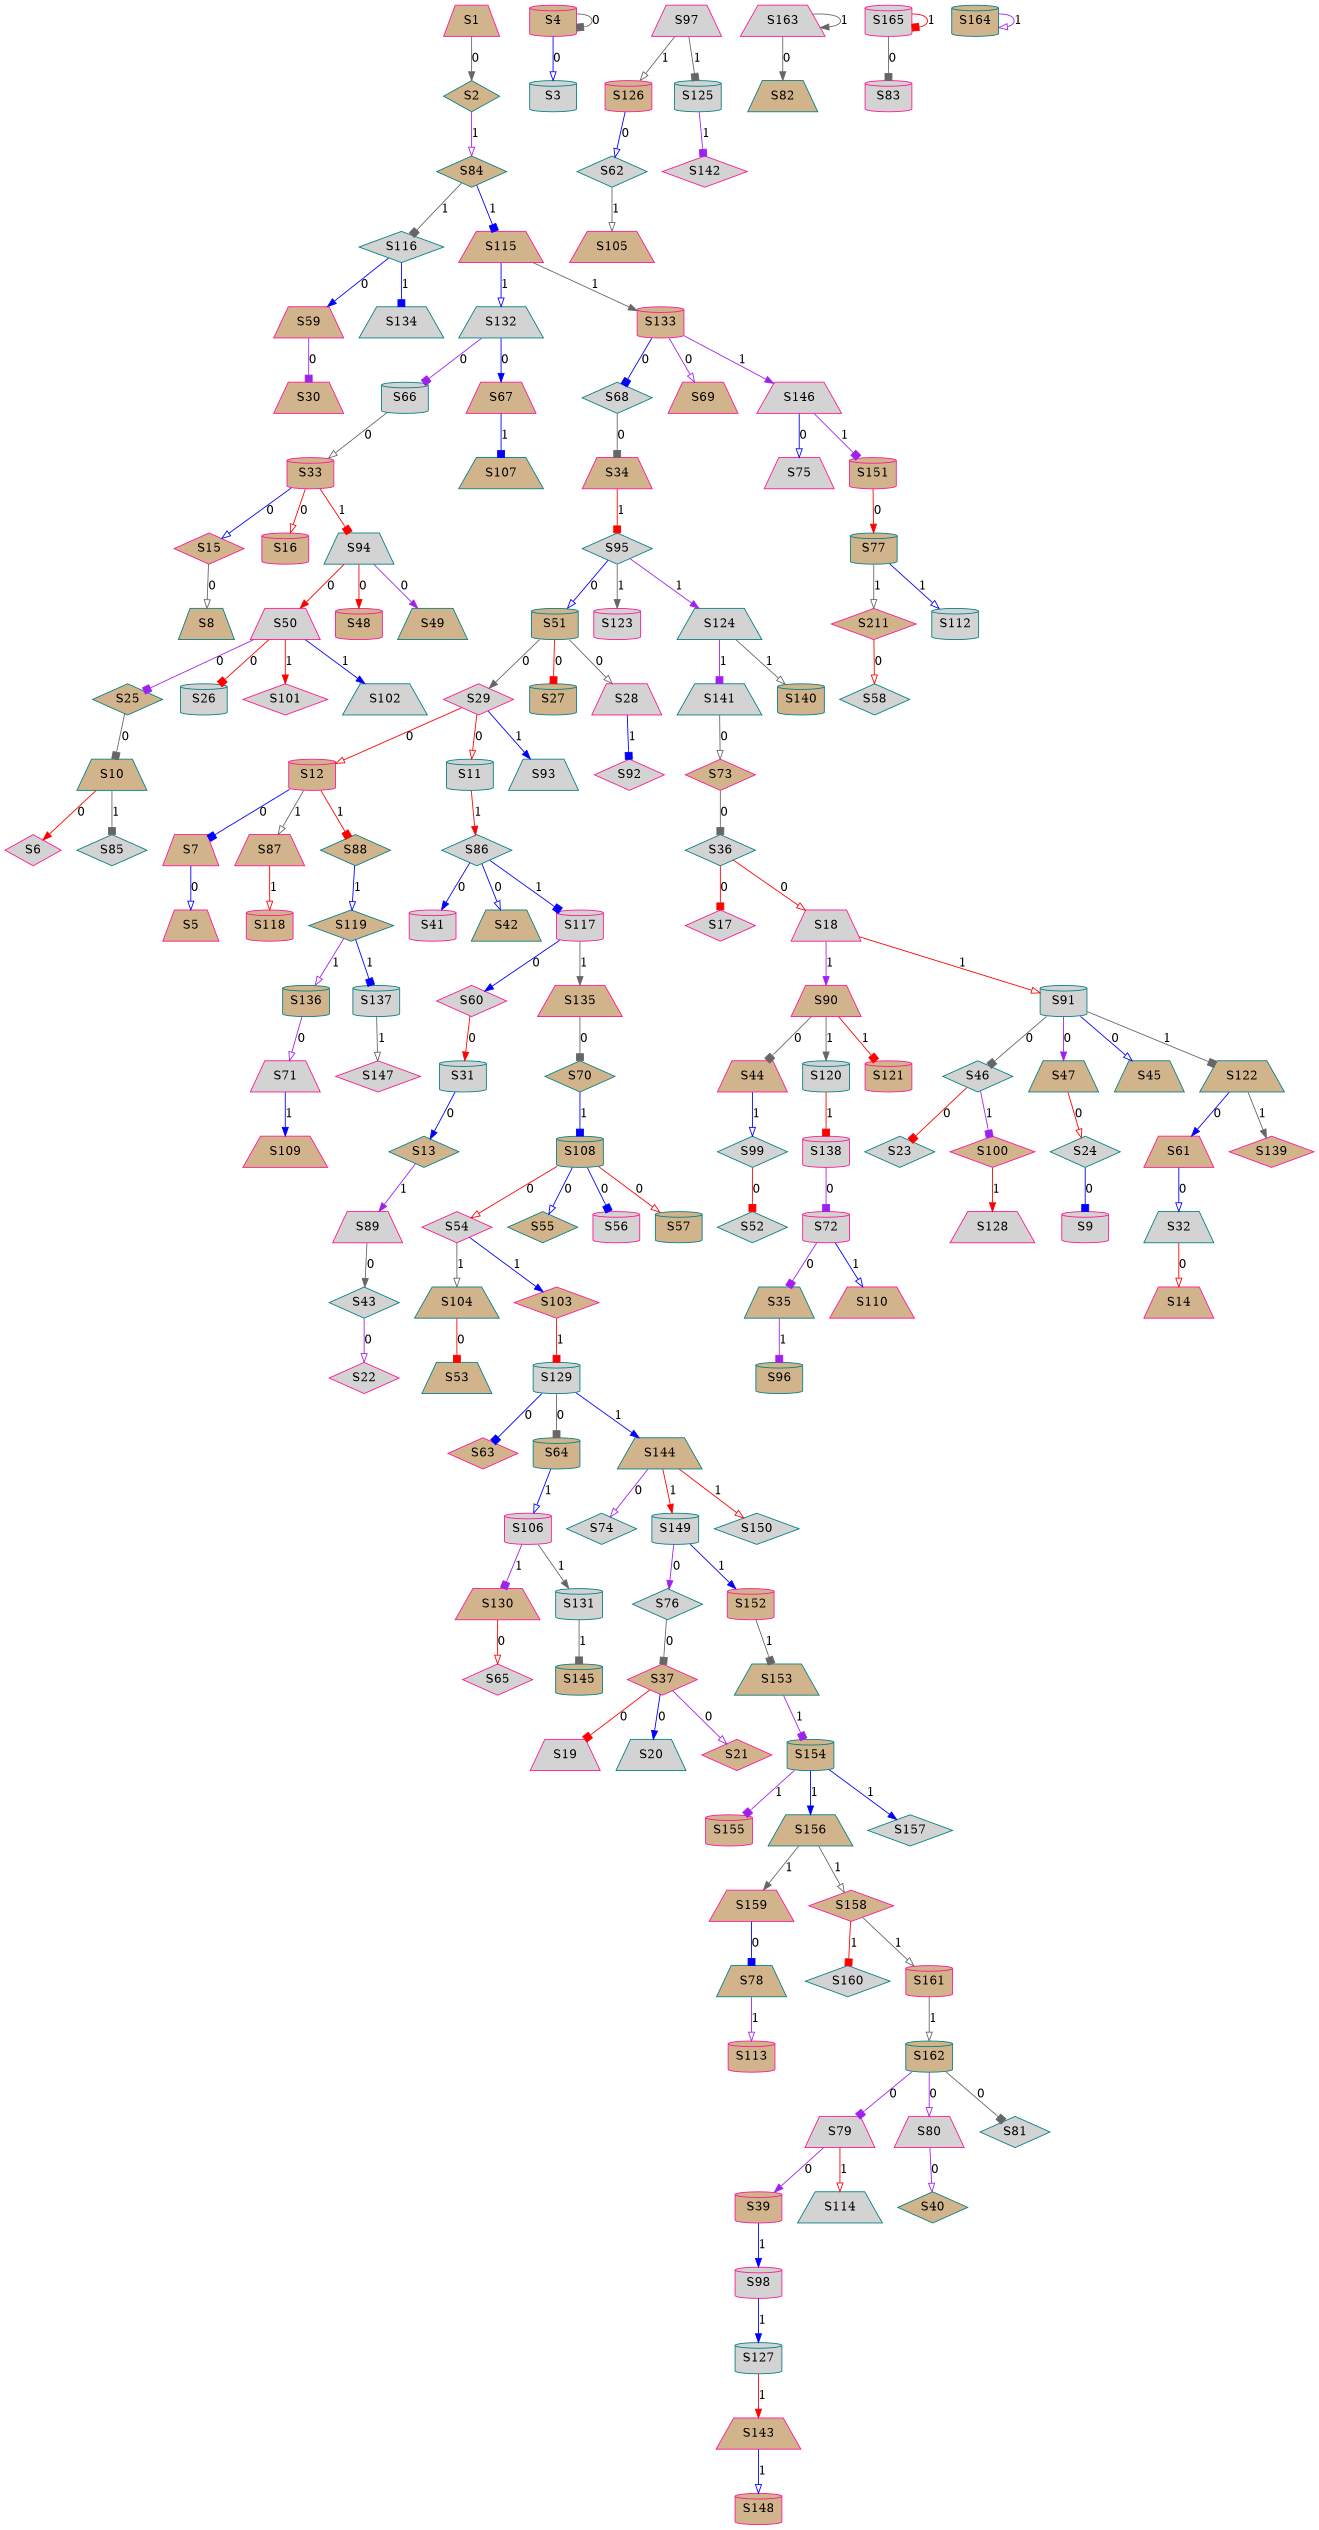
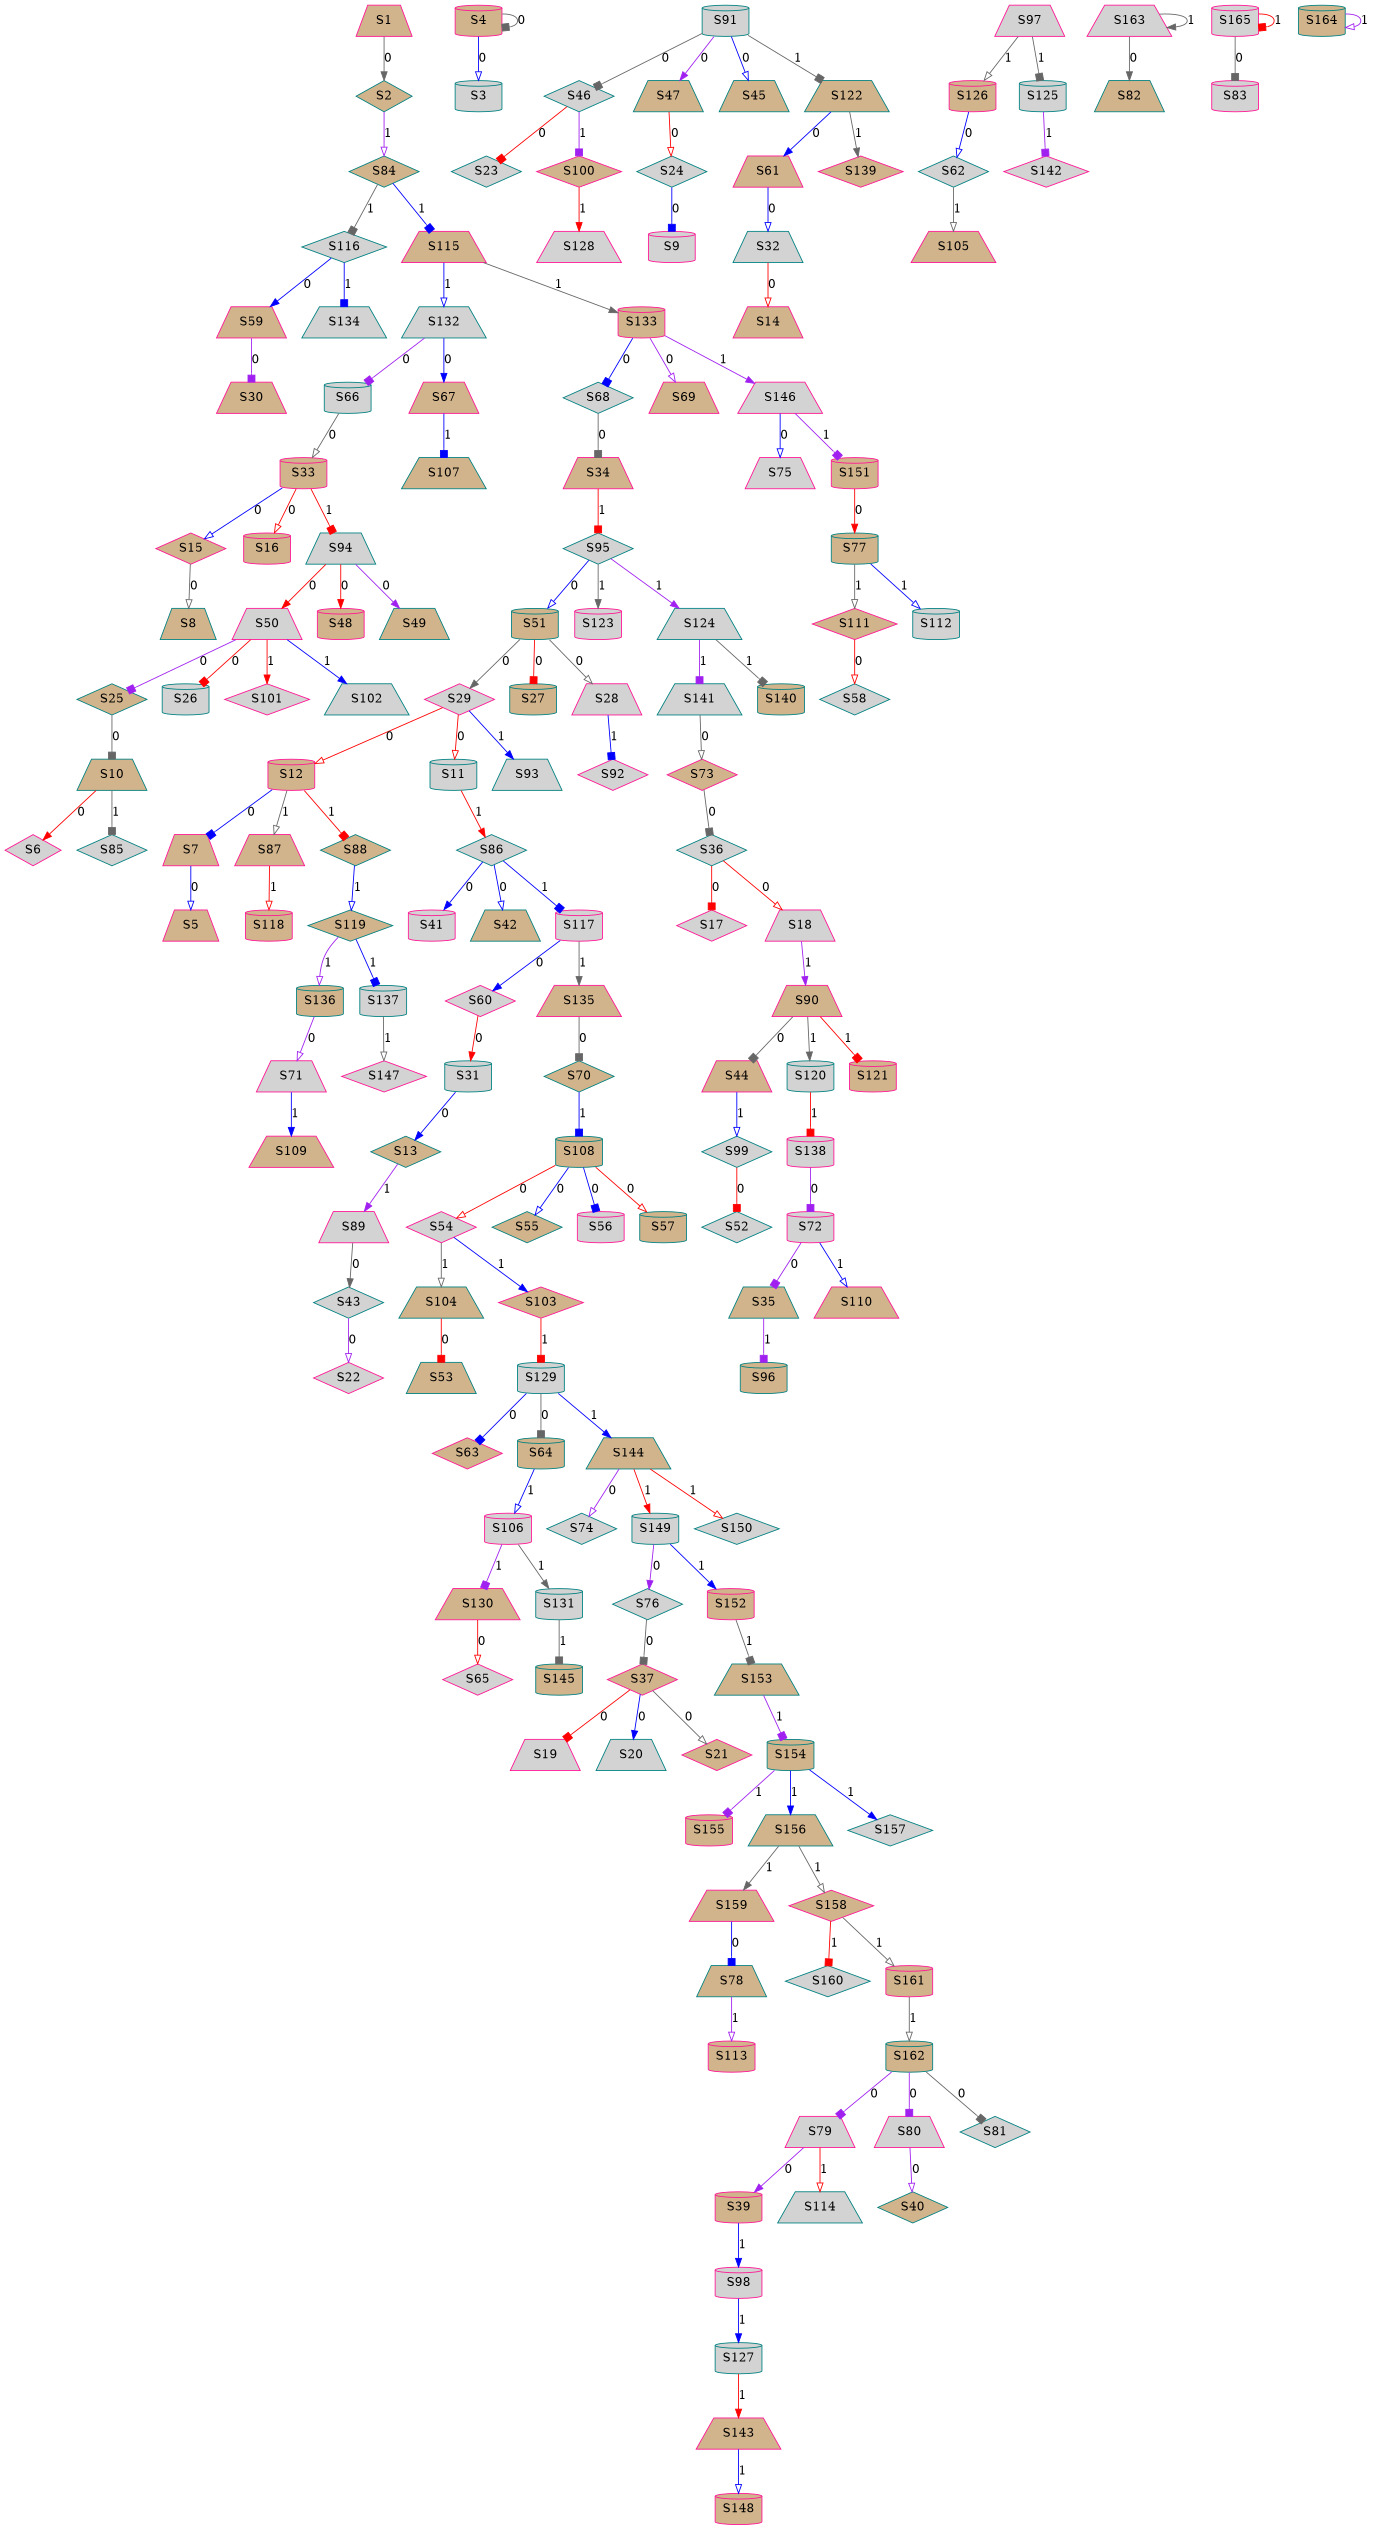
(874, 624) -> (855, 624)
(757, 659) -> (737, 659)
(945, 963) -> none
(696, 1714) -> (677, 1714)
(929, 2090) -> (909, 2090)
